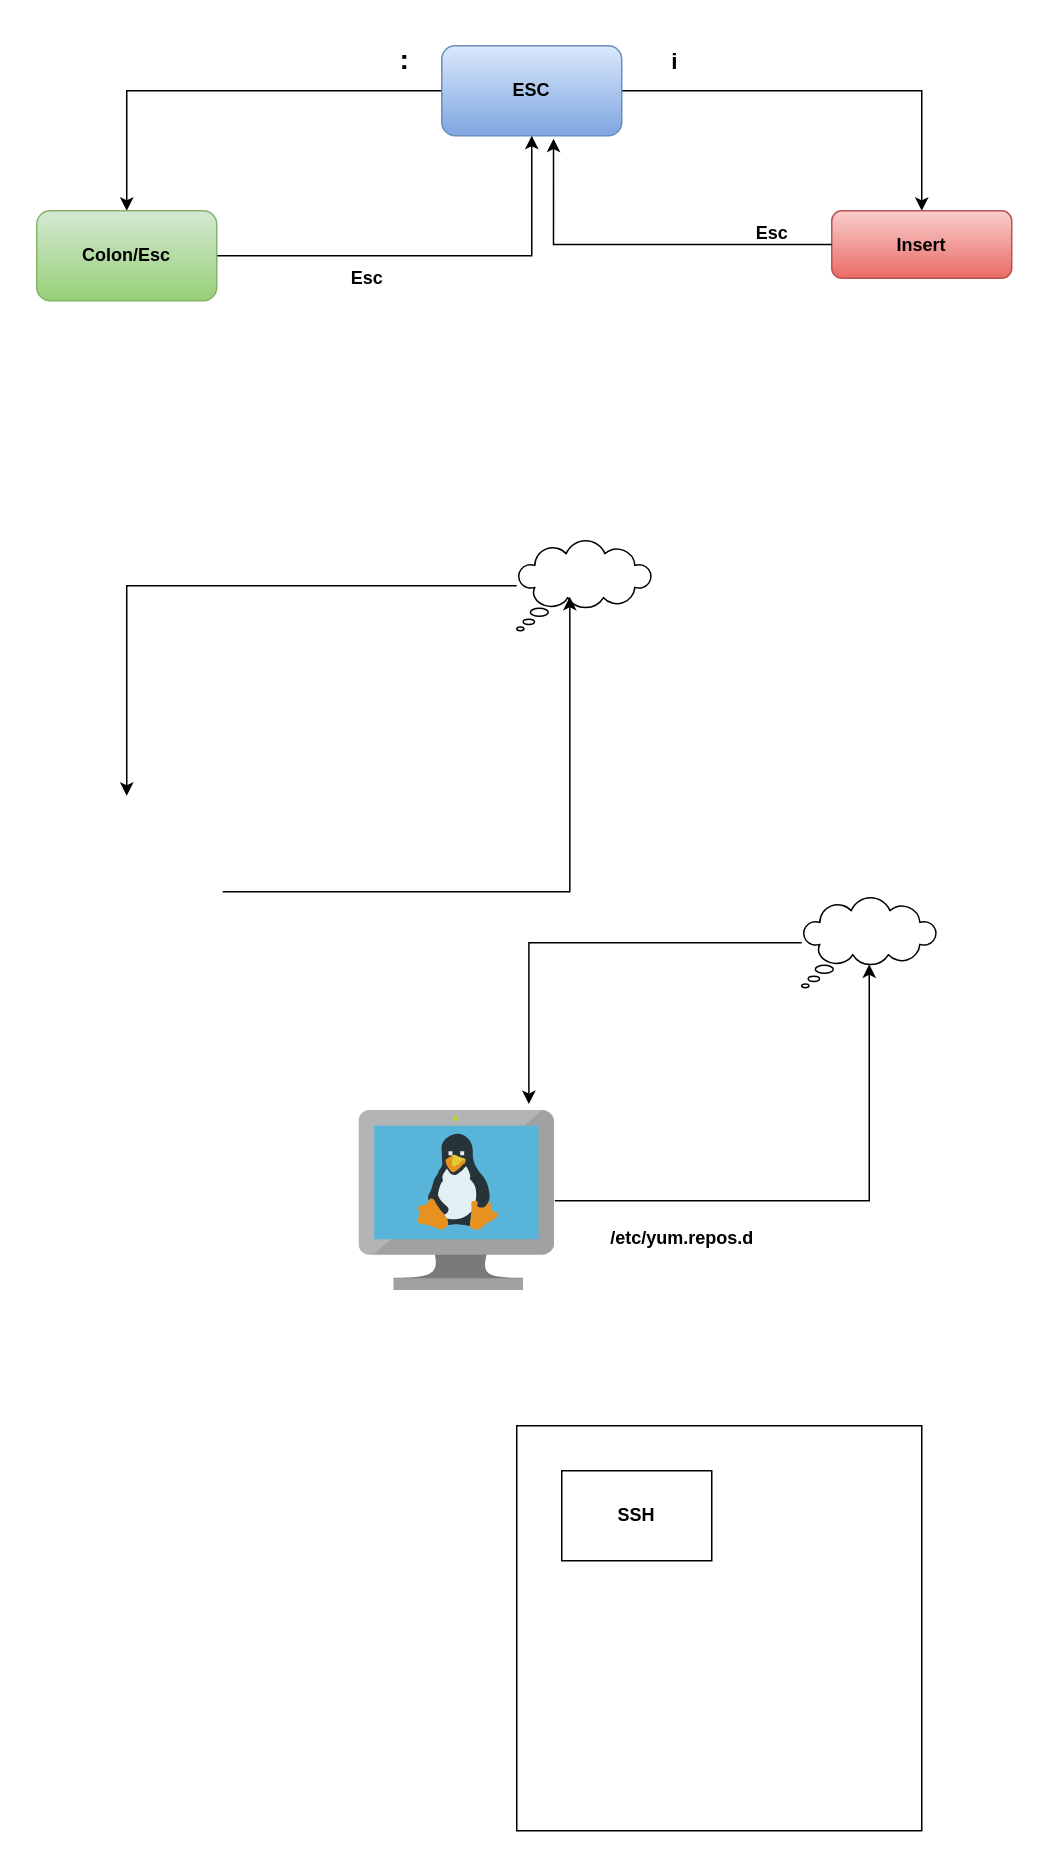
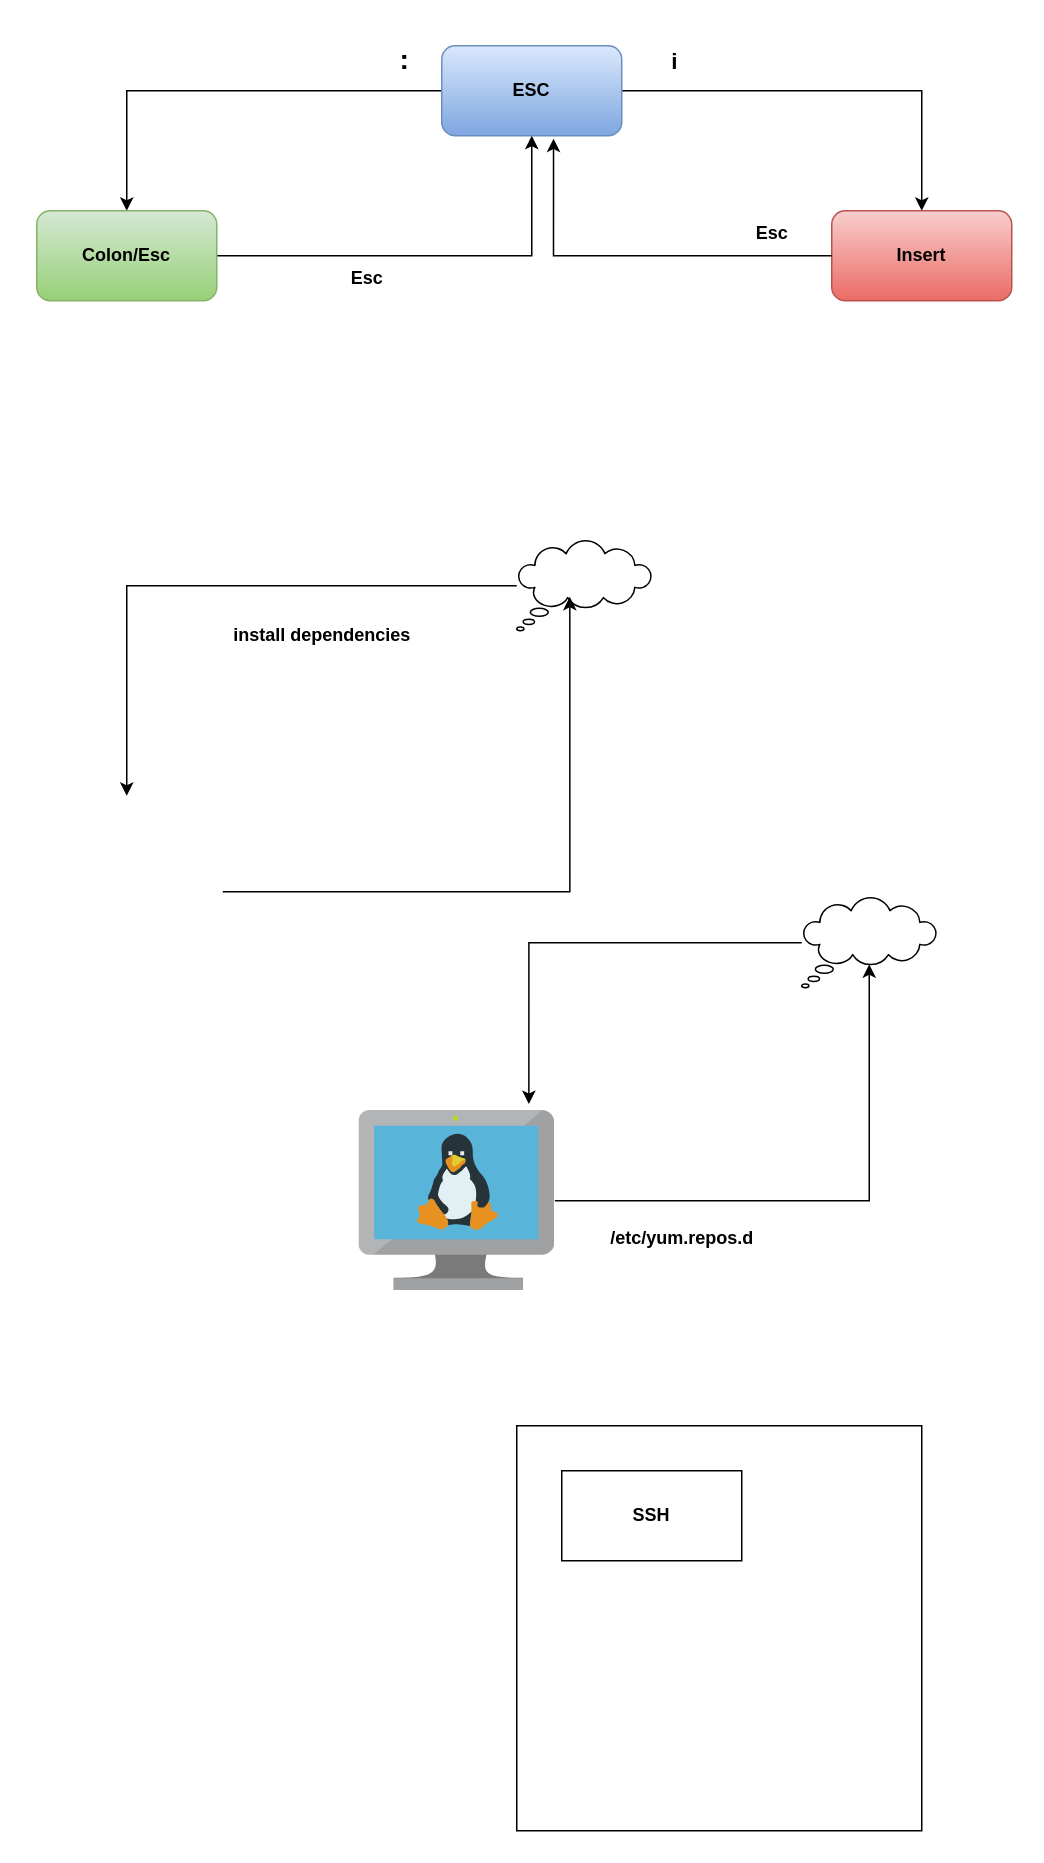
(922, 245) -> (922, 256)
none -> (322, 635)
(637, 1516) -> (652, 1516)
